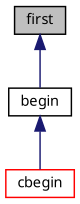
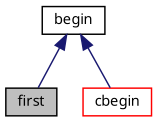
(40, 69) -> (49, 68)
